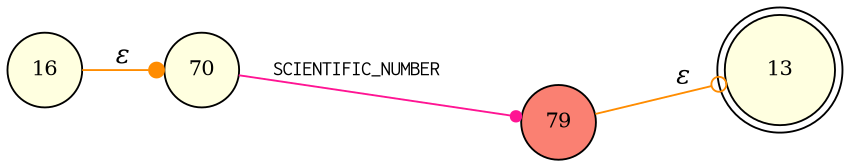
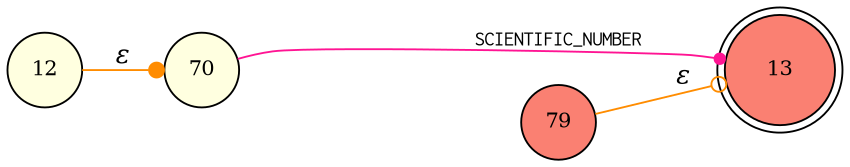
(45, 70) -> (45, 70)
(780, 70) -> (780, 70)
(374, 95) -> (476, 50)
